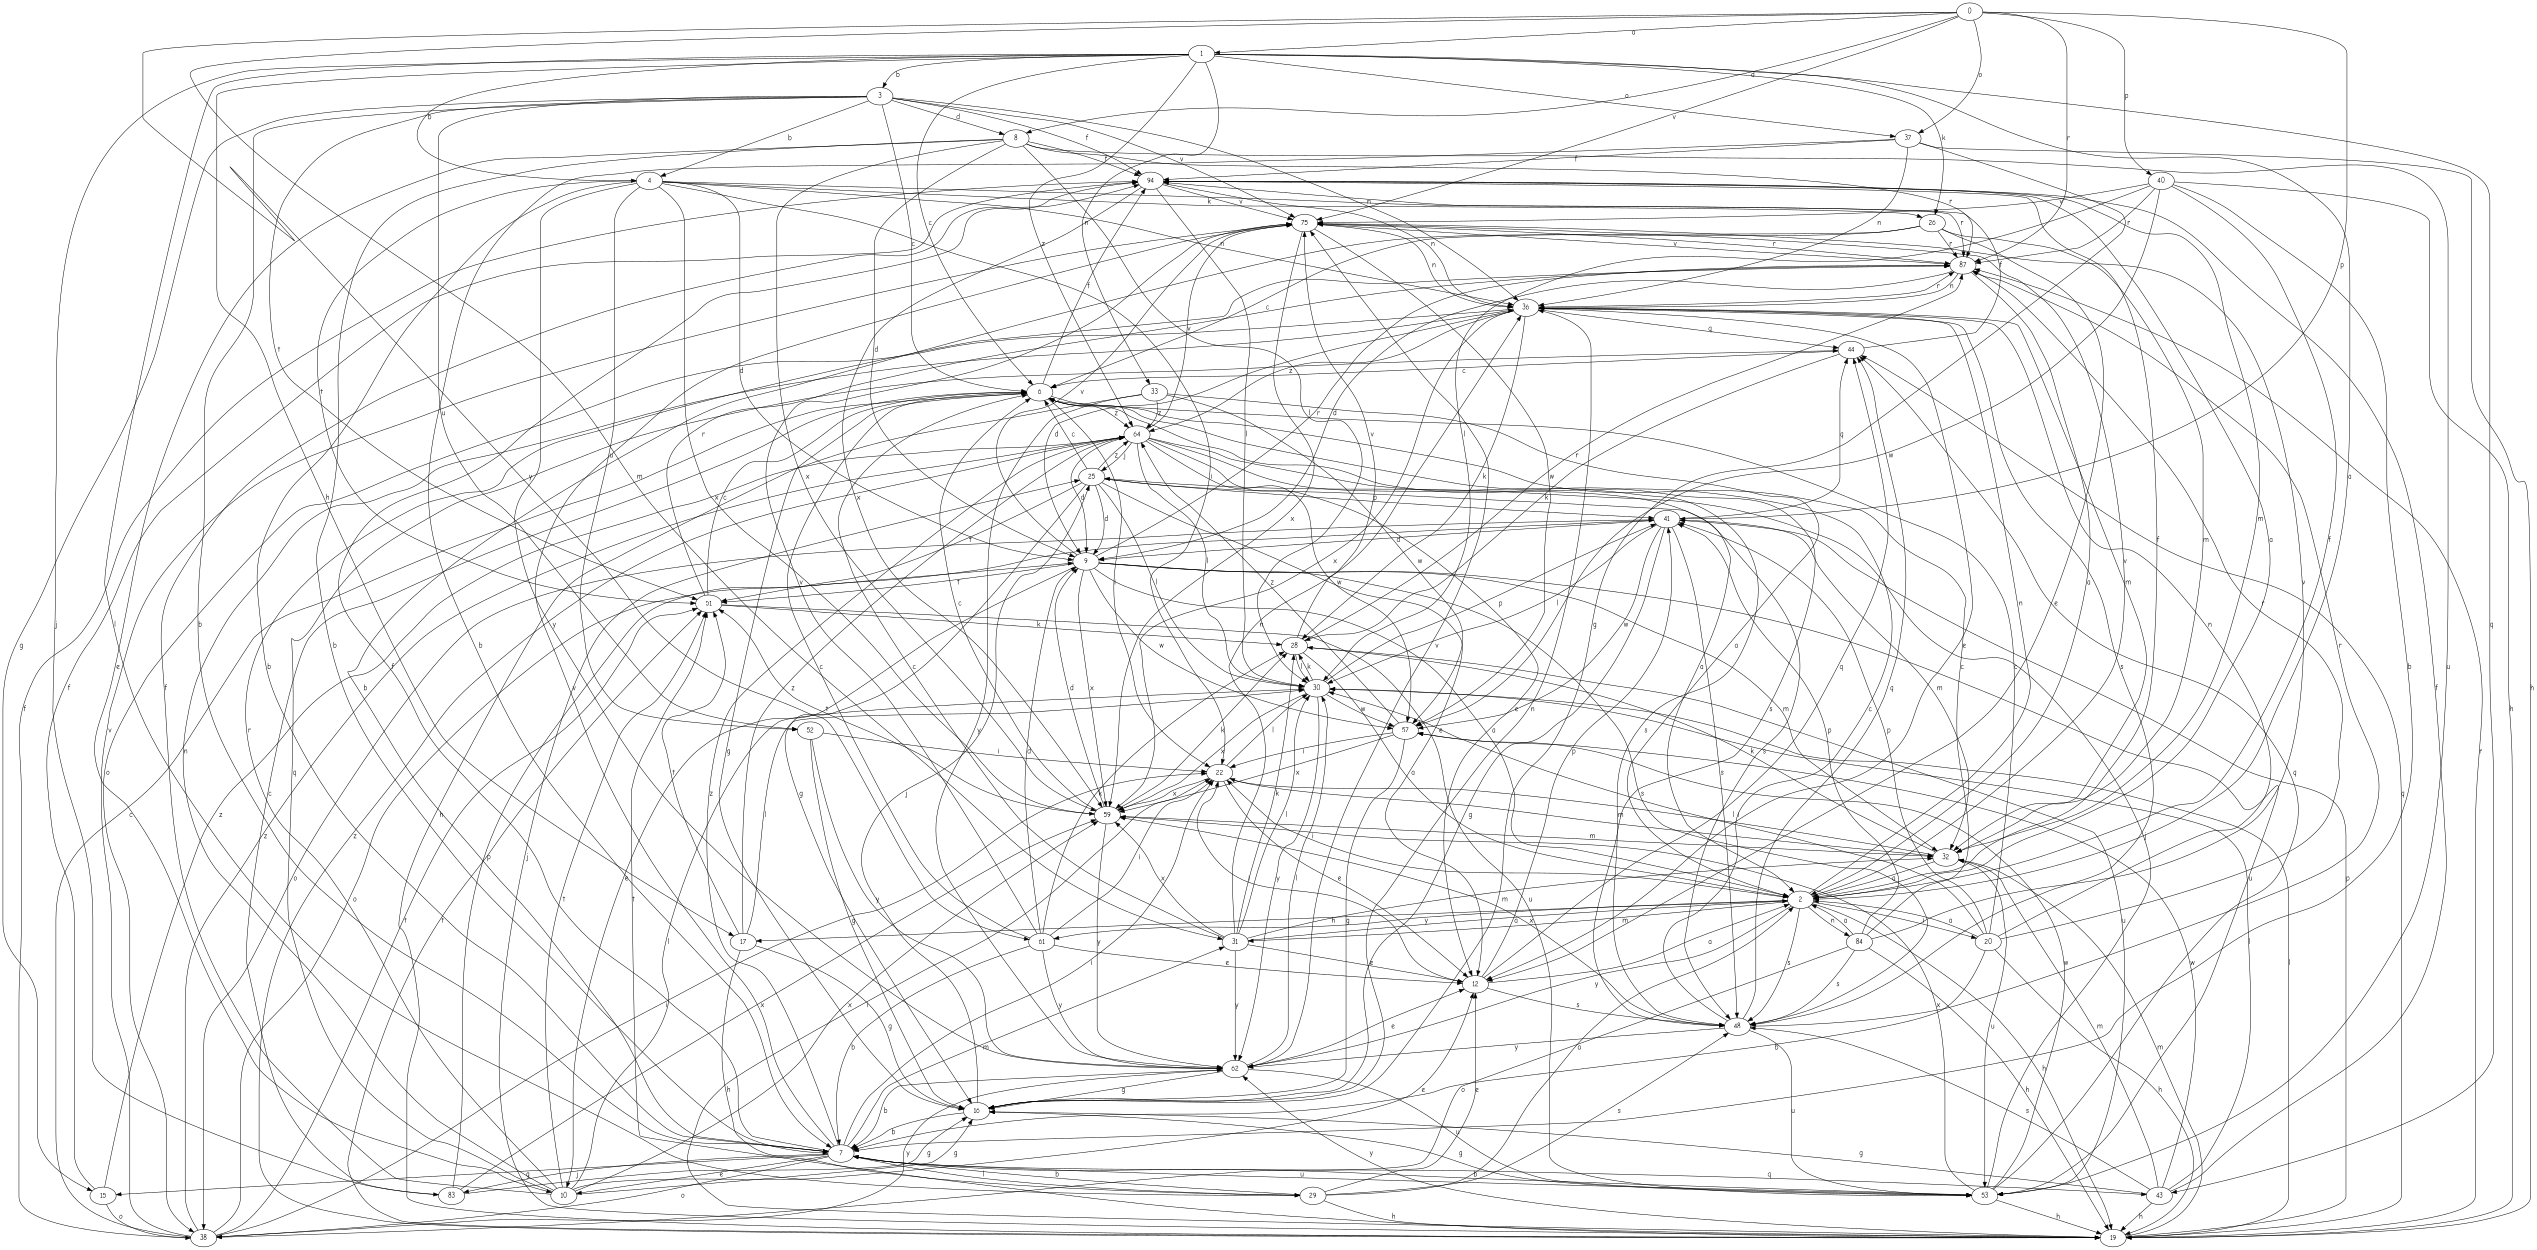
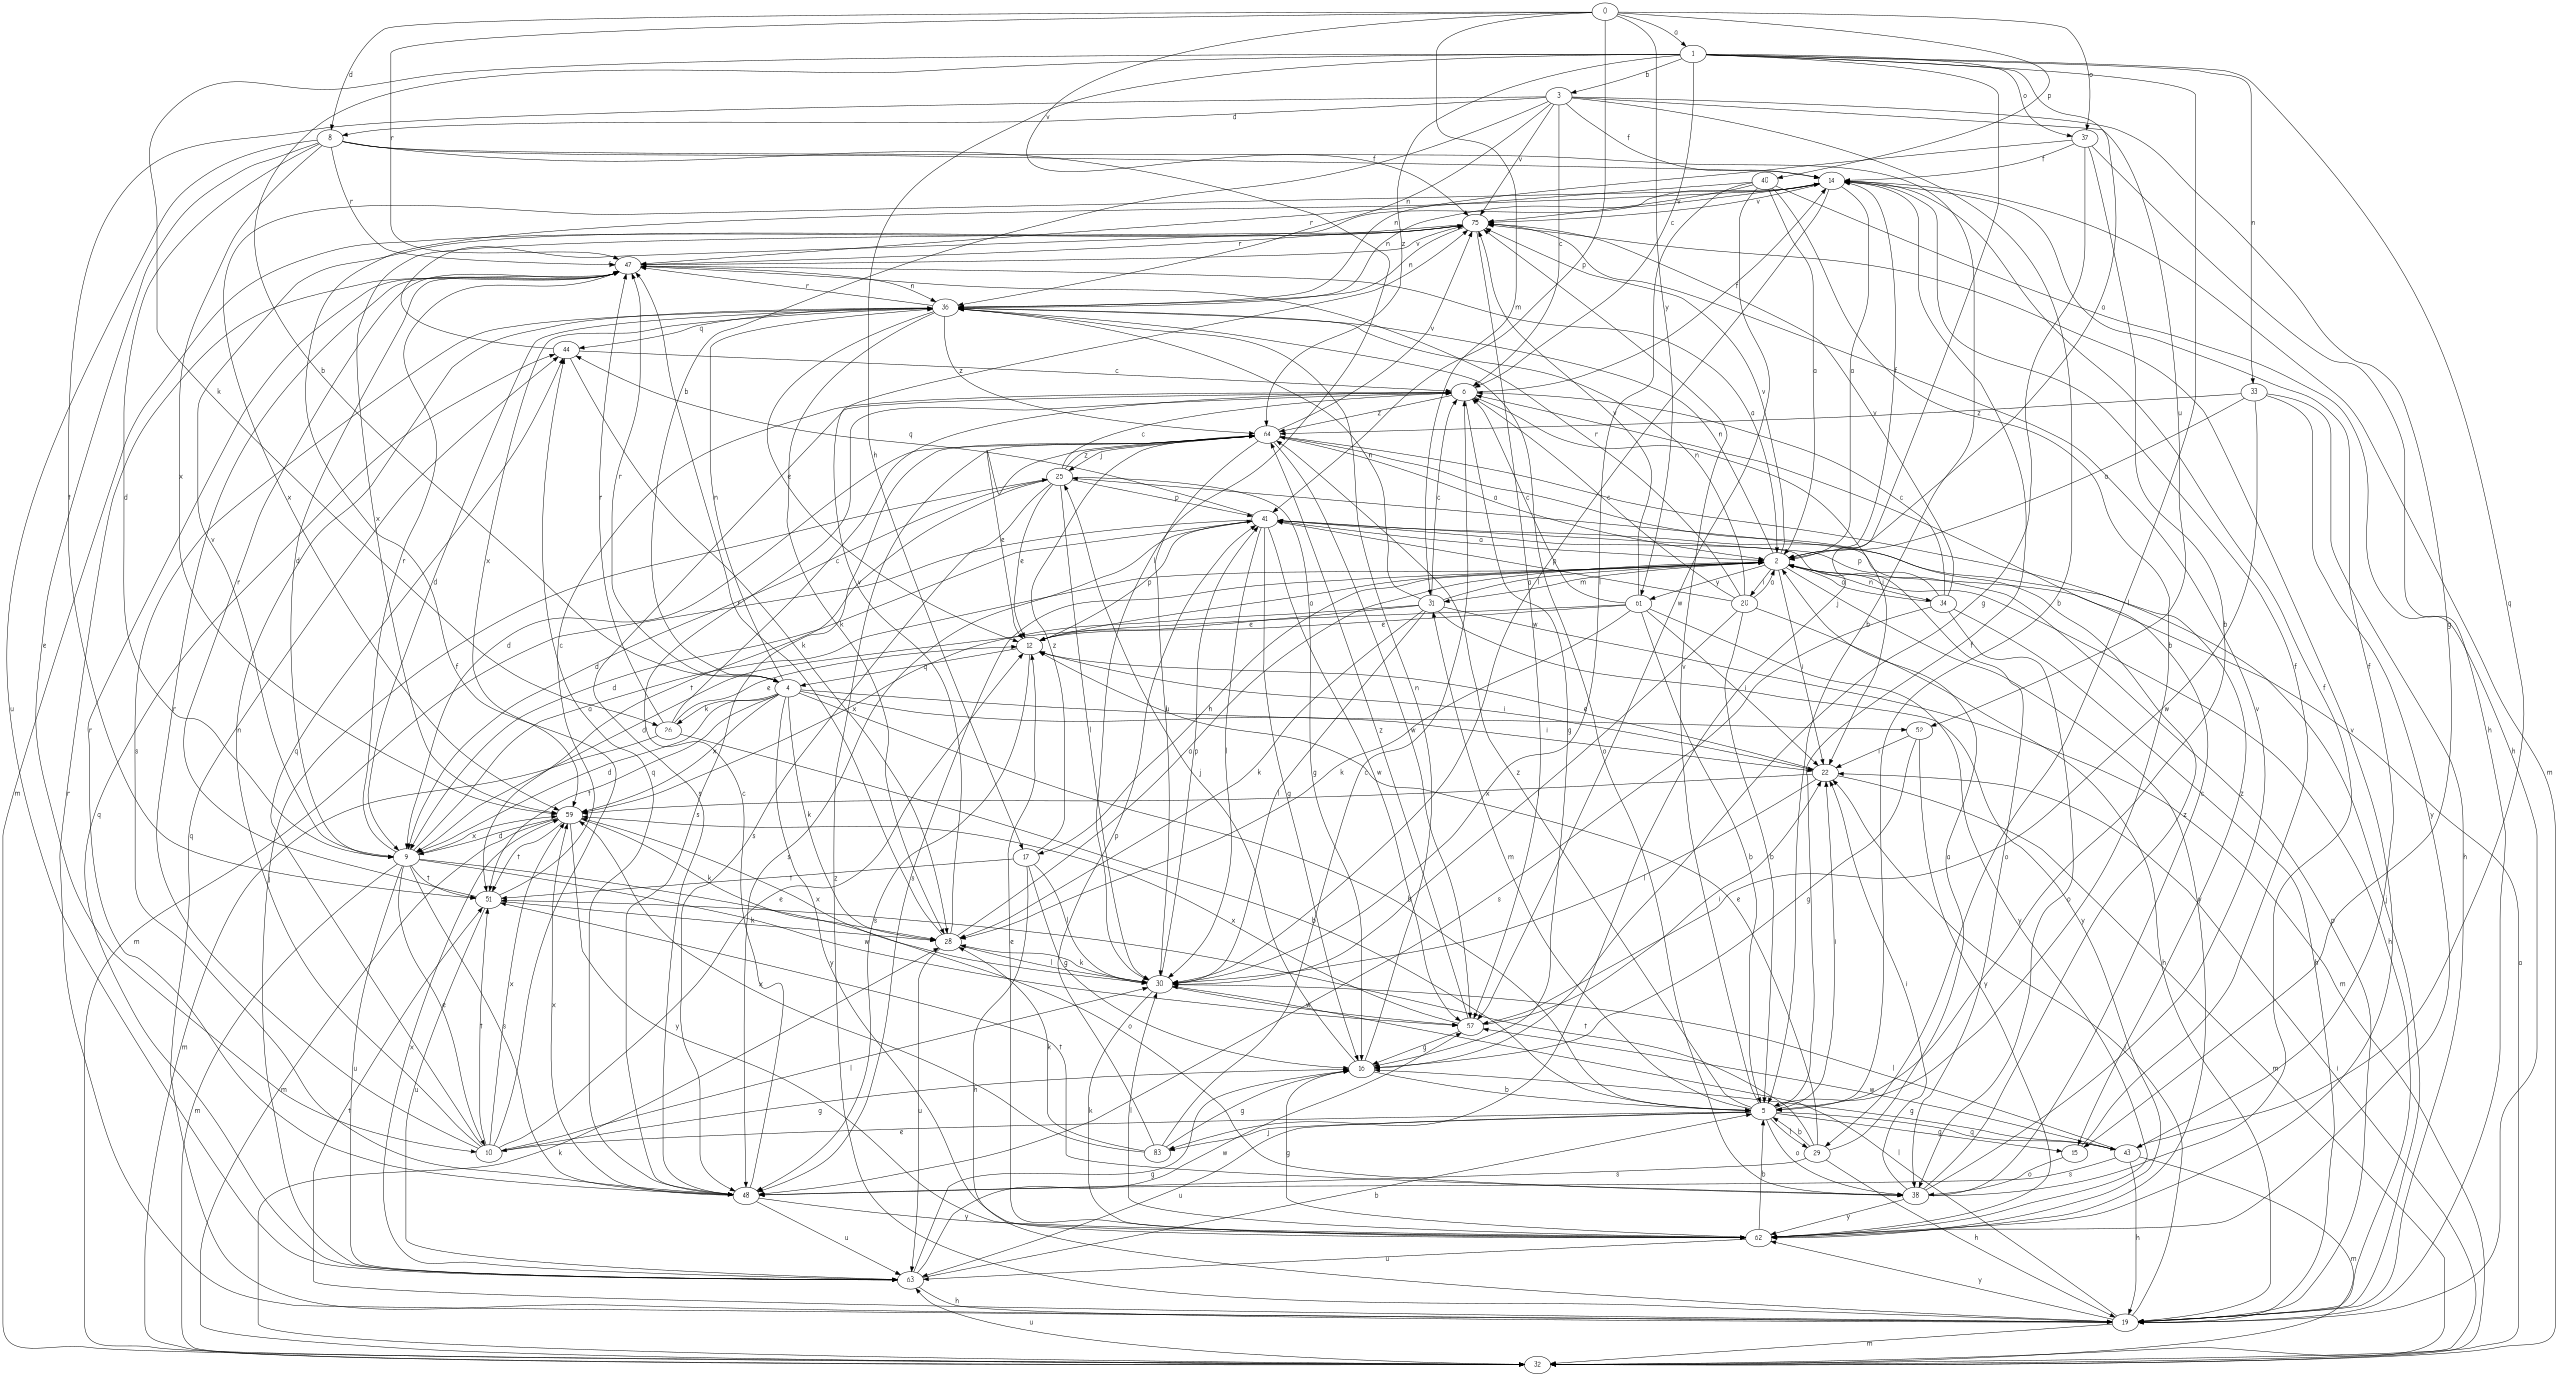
(1151, 181) -> (1832, 181)
(1963, 265) -> (628, 265)
(2052, 402) -> (3, 928)
(2329, 540) -> (1815, 371)
none -> (1518, 547)
(442, 602) -> (2016, 570)
(958, 612) -> none
(485, 706) -> (1163, 1059)
(1797, 736) -> (916, 666)
none -> (816, 852)
(1278, 879) -> (1091, 1111)
(1859, 942) -> (1943, 604)
none -> (1048, 1066)
(841, 1154) -> (1764, 1111)
(1985, 1196) -> (910, 1280)
